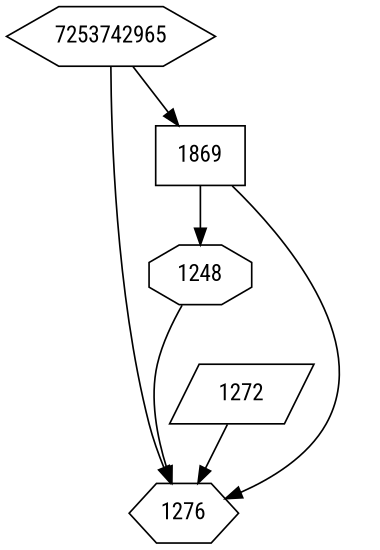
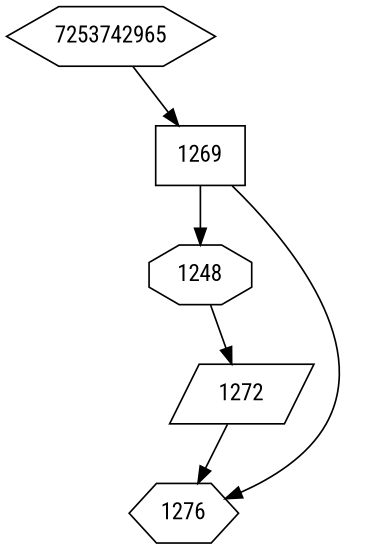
(200, 156) -> (200, 156)
(122, 269) -> none
(155, 384) -> (218, 327)
